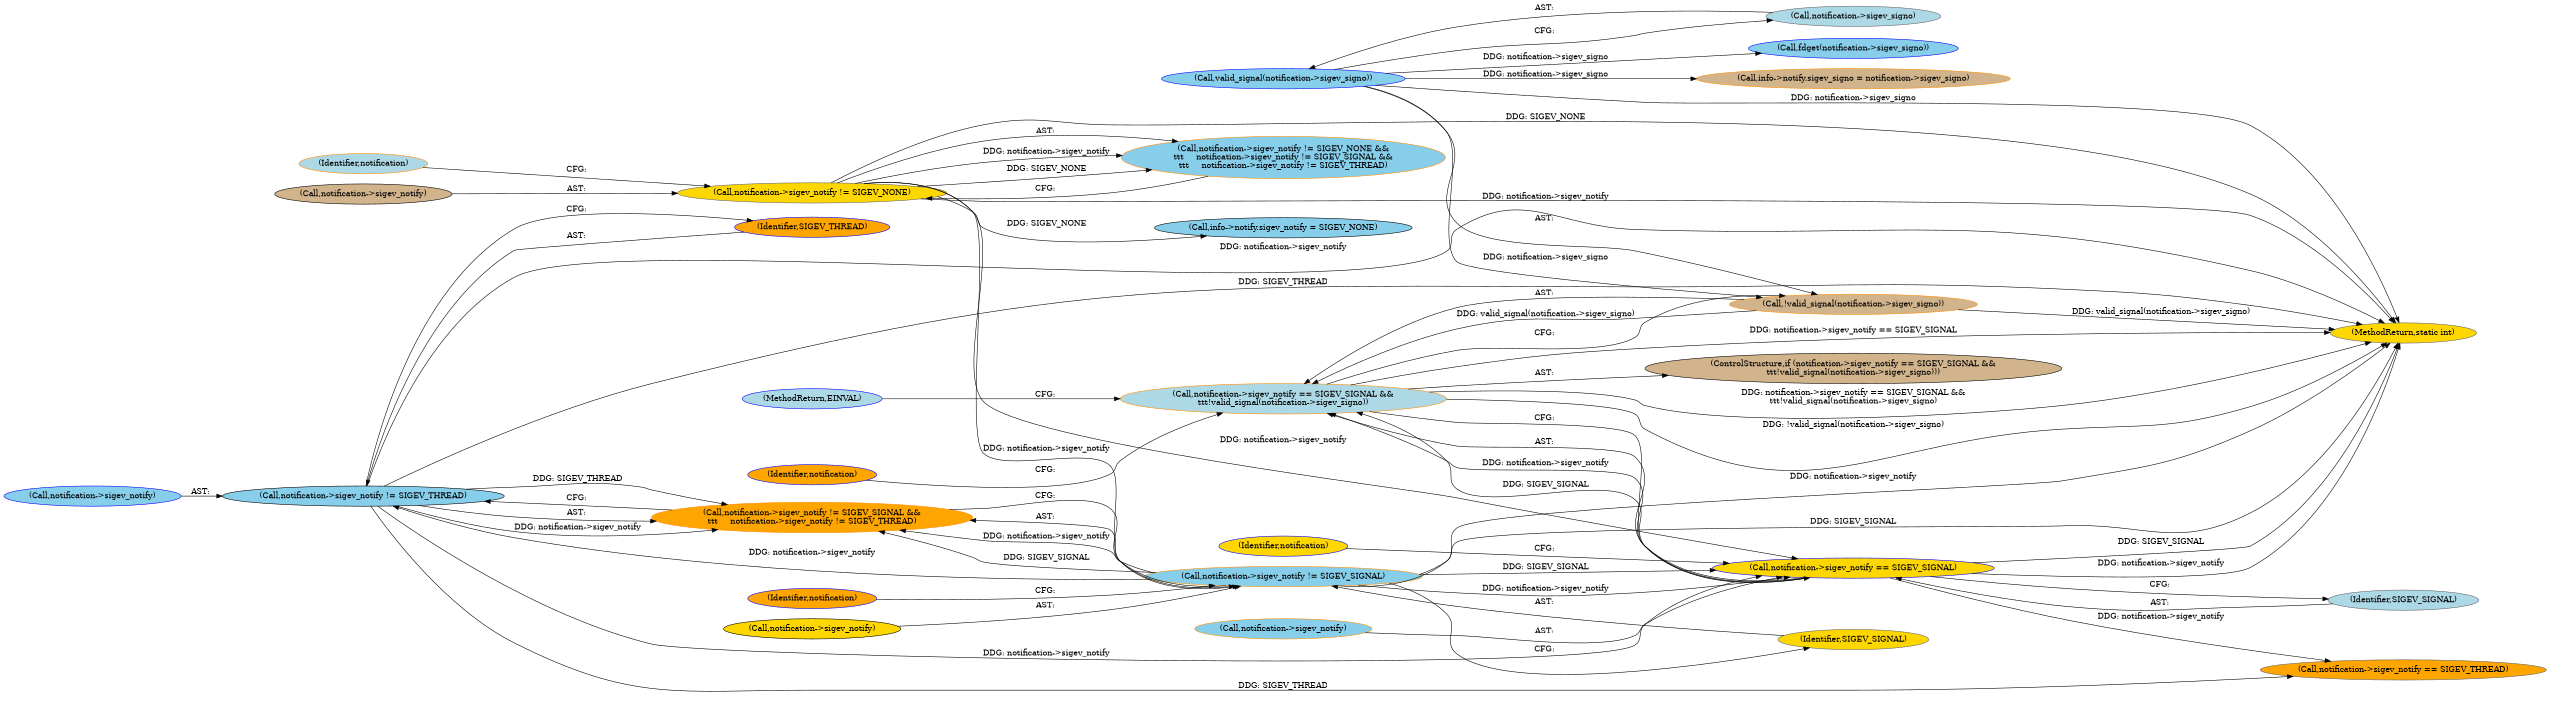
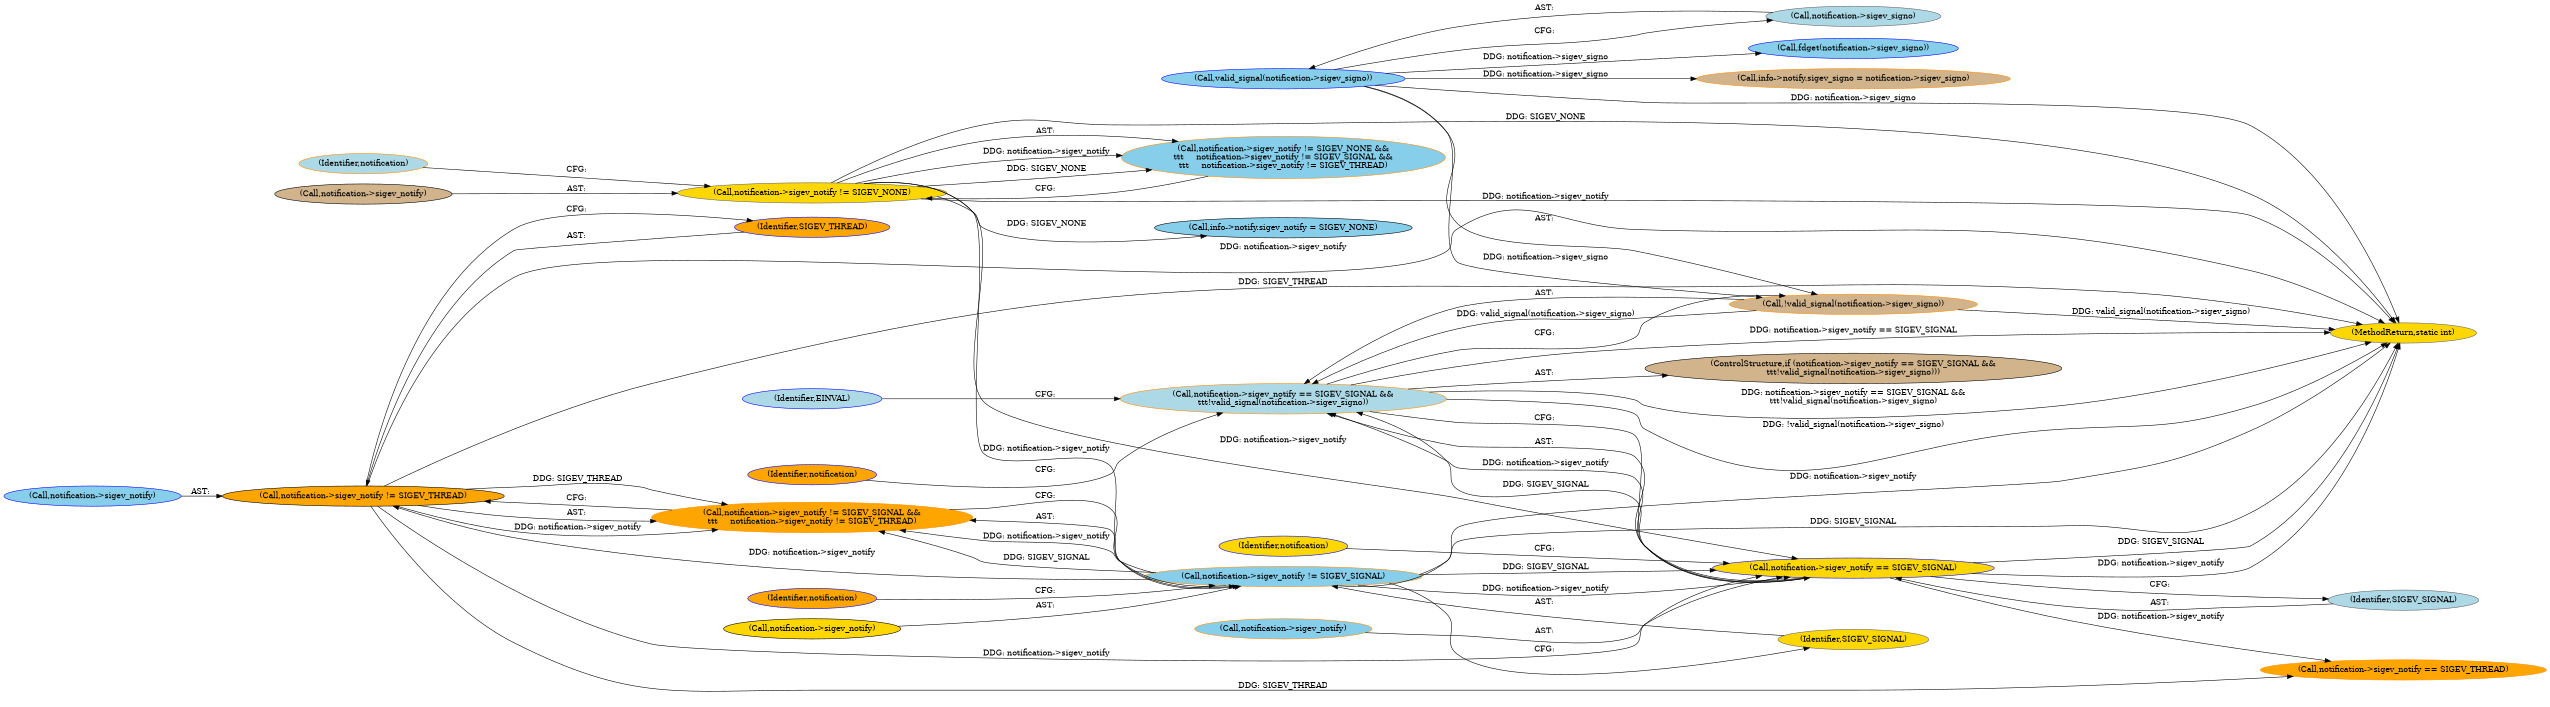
(812, 399) -> (812, 399)
(363, 496) -> (363, 496)
(2403, 670) -> (2403, 670)
